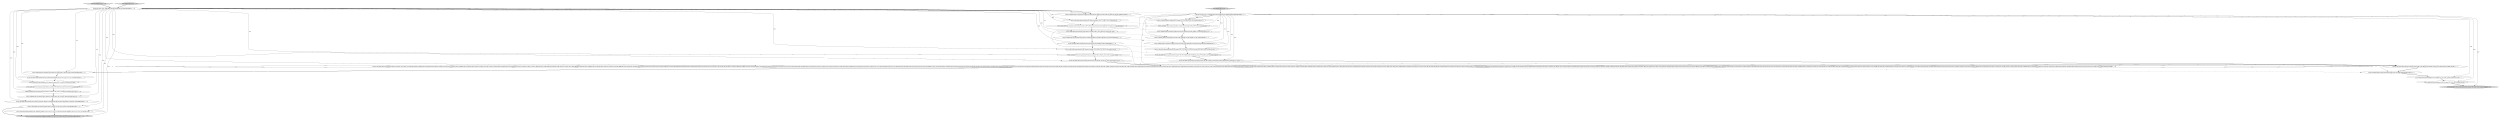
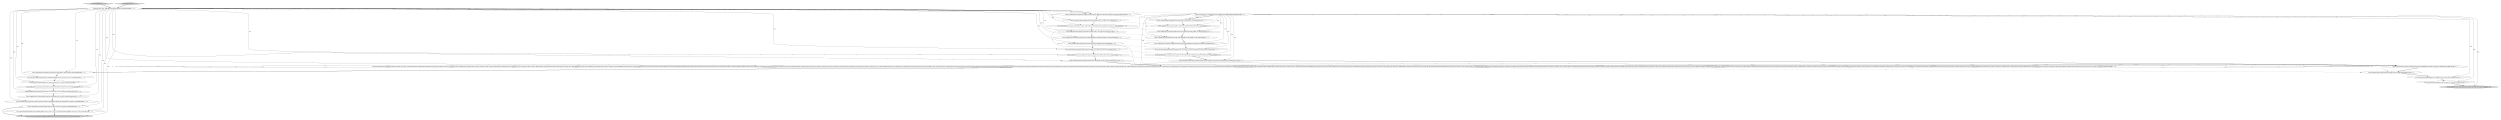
(1220, 9) -> none
